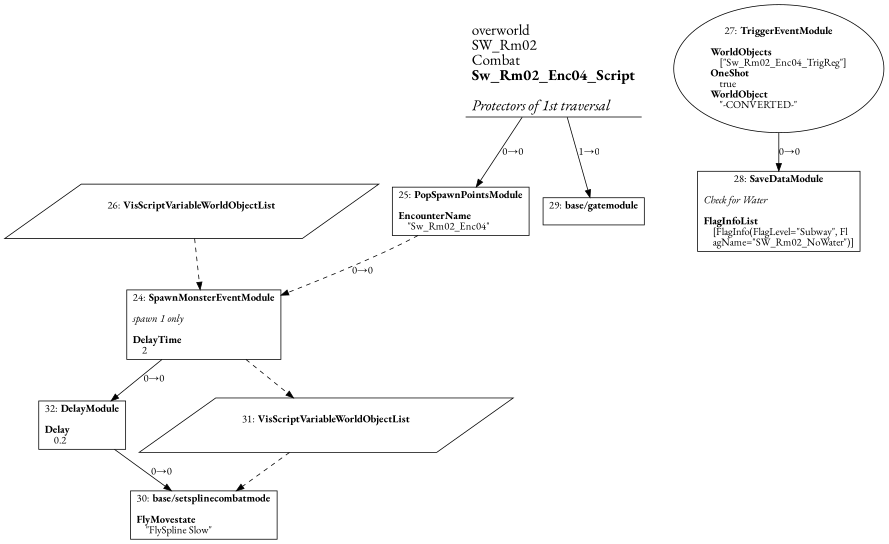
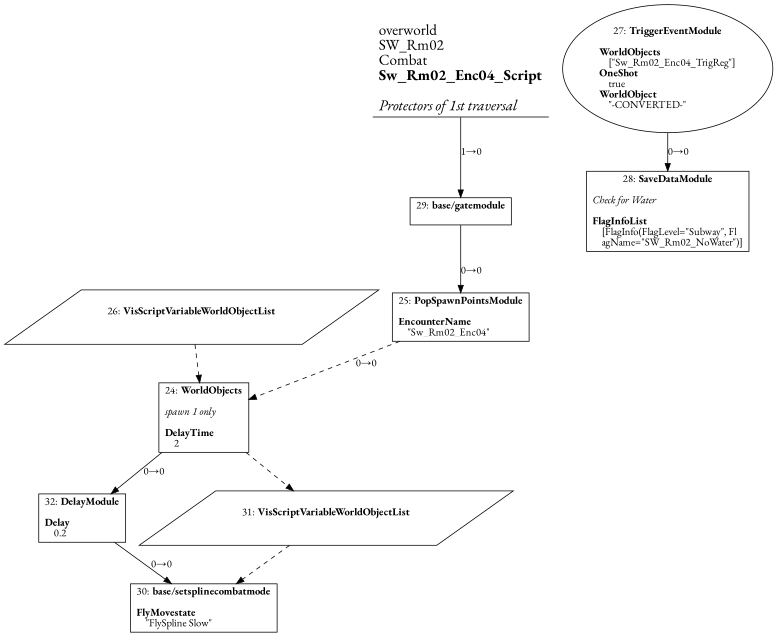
(501, 149) -> (461, 255)
(212, 297) -> (212, 390)
